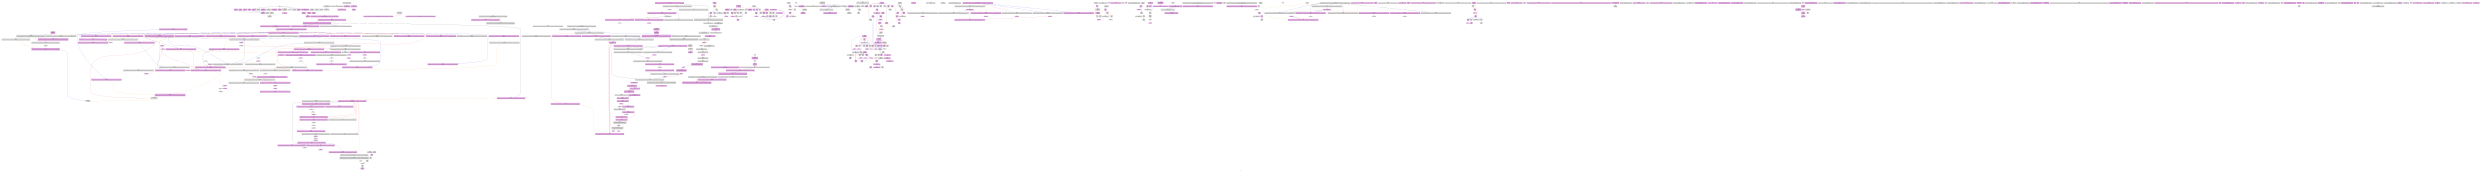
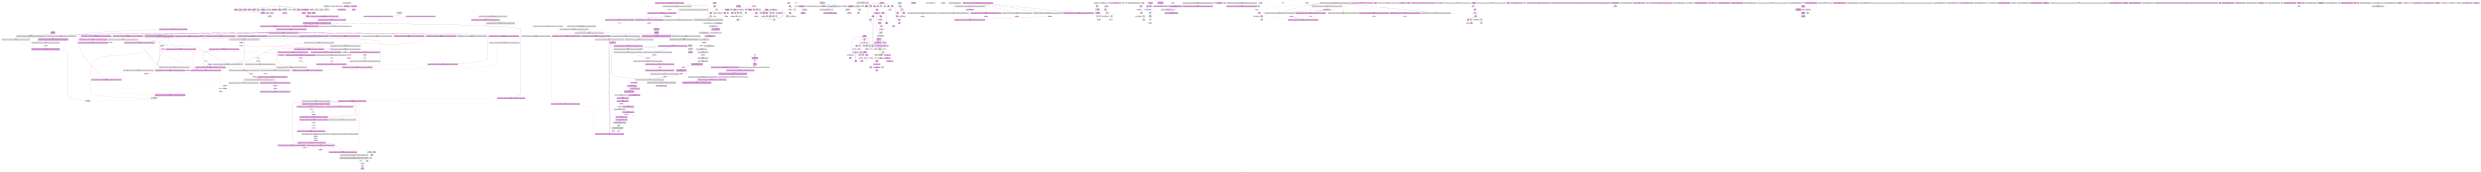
none -> (877, 70)
